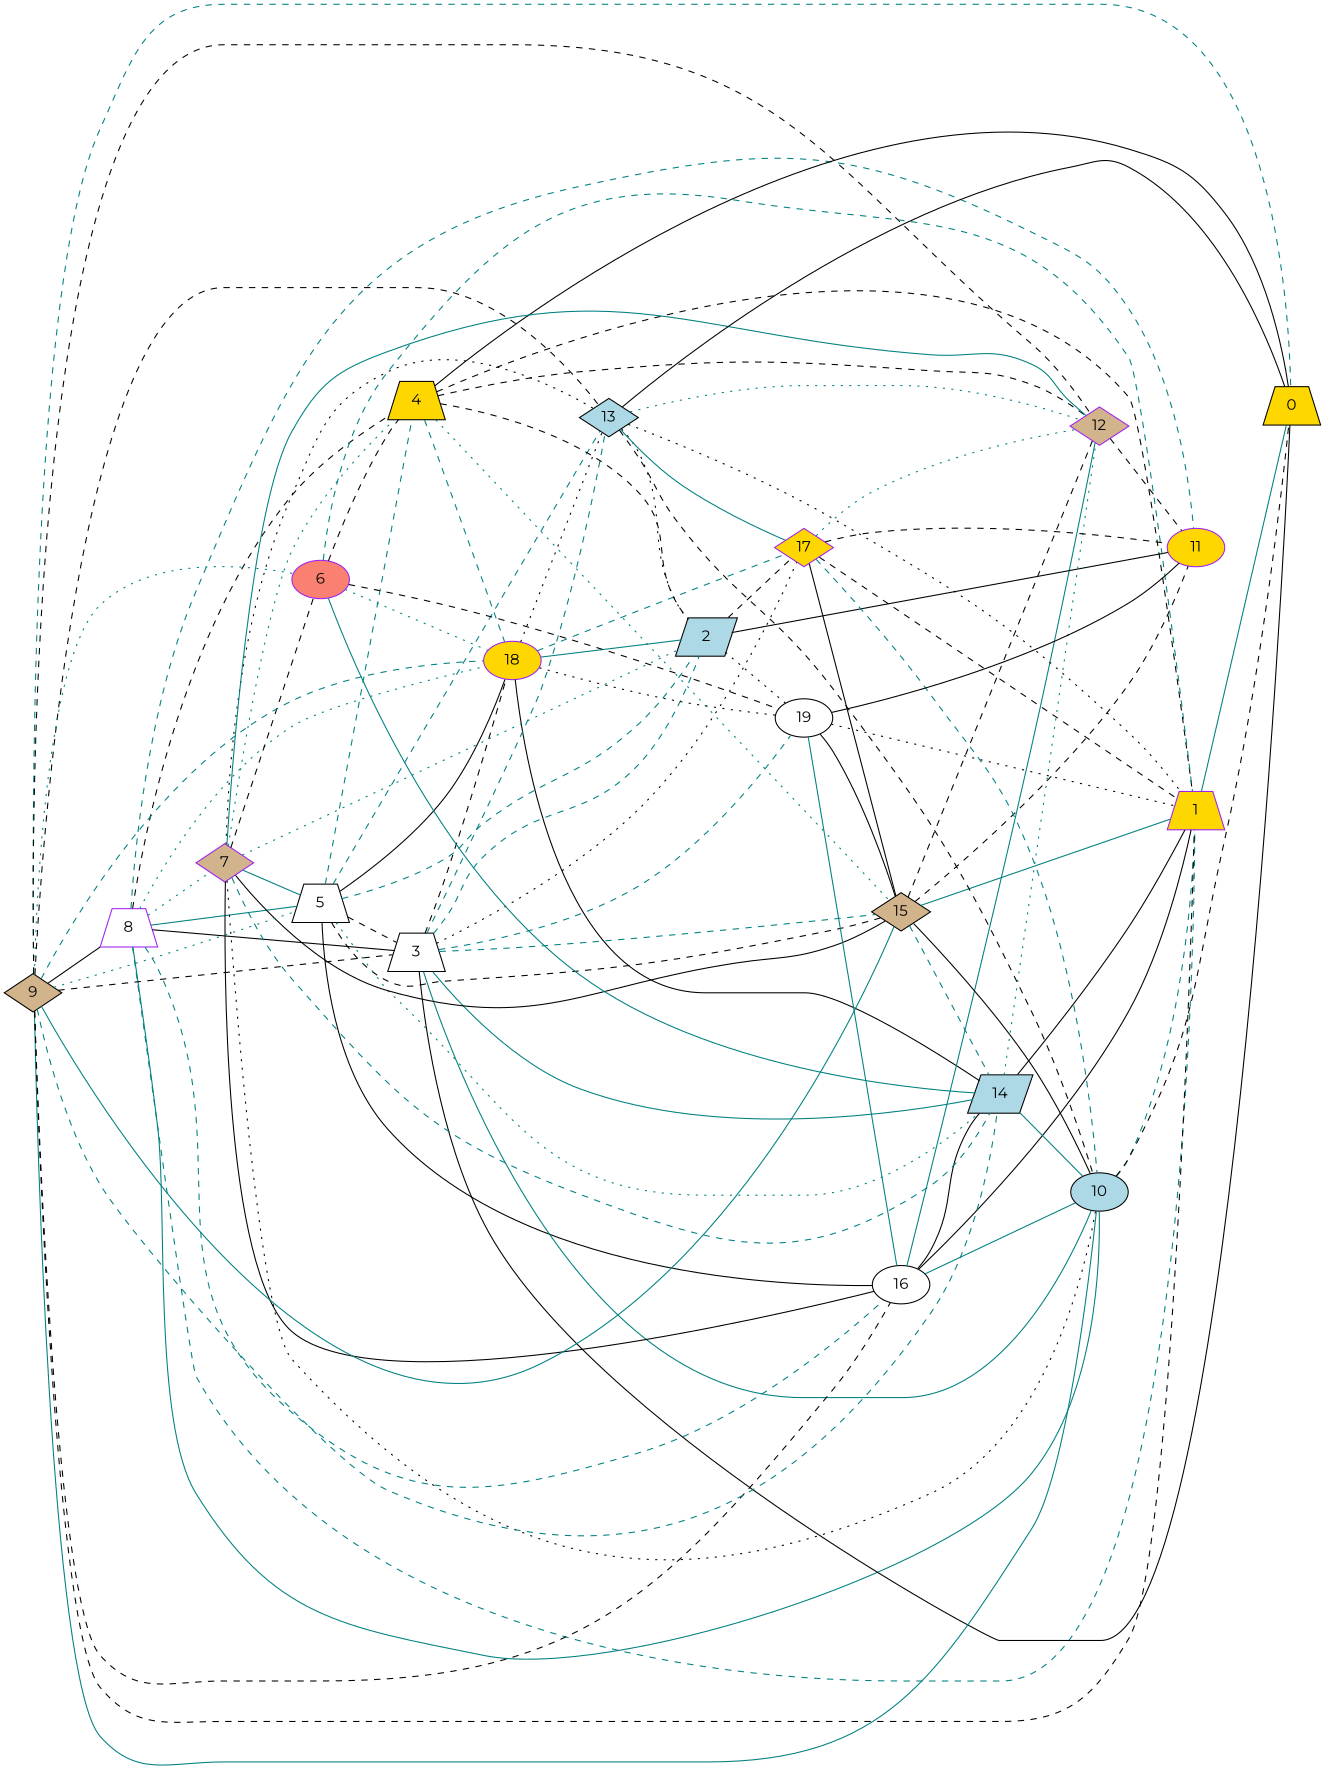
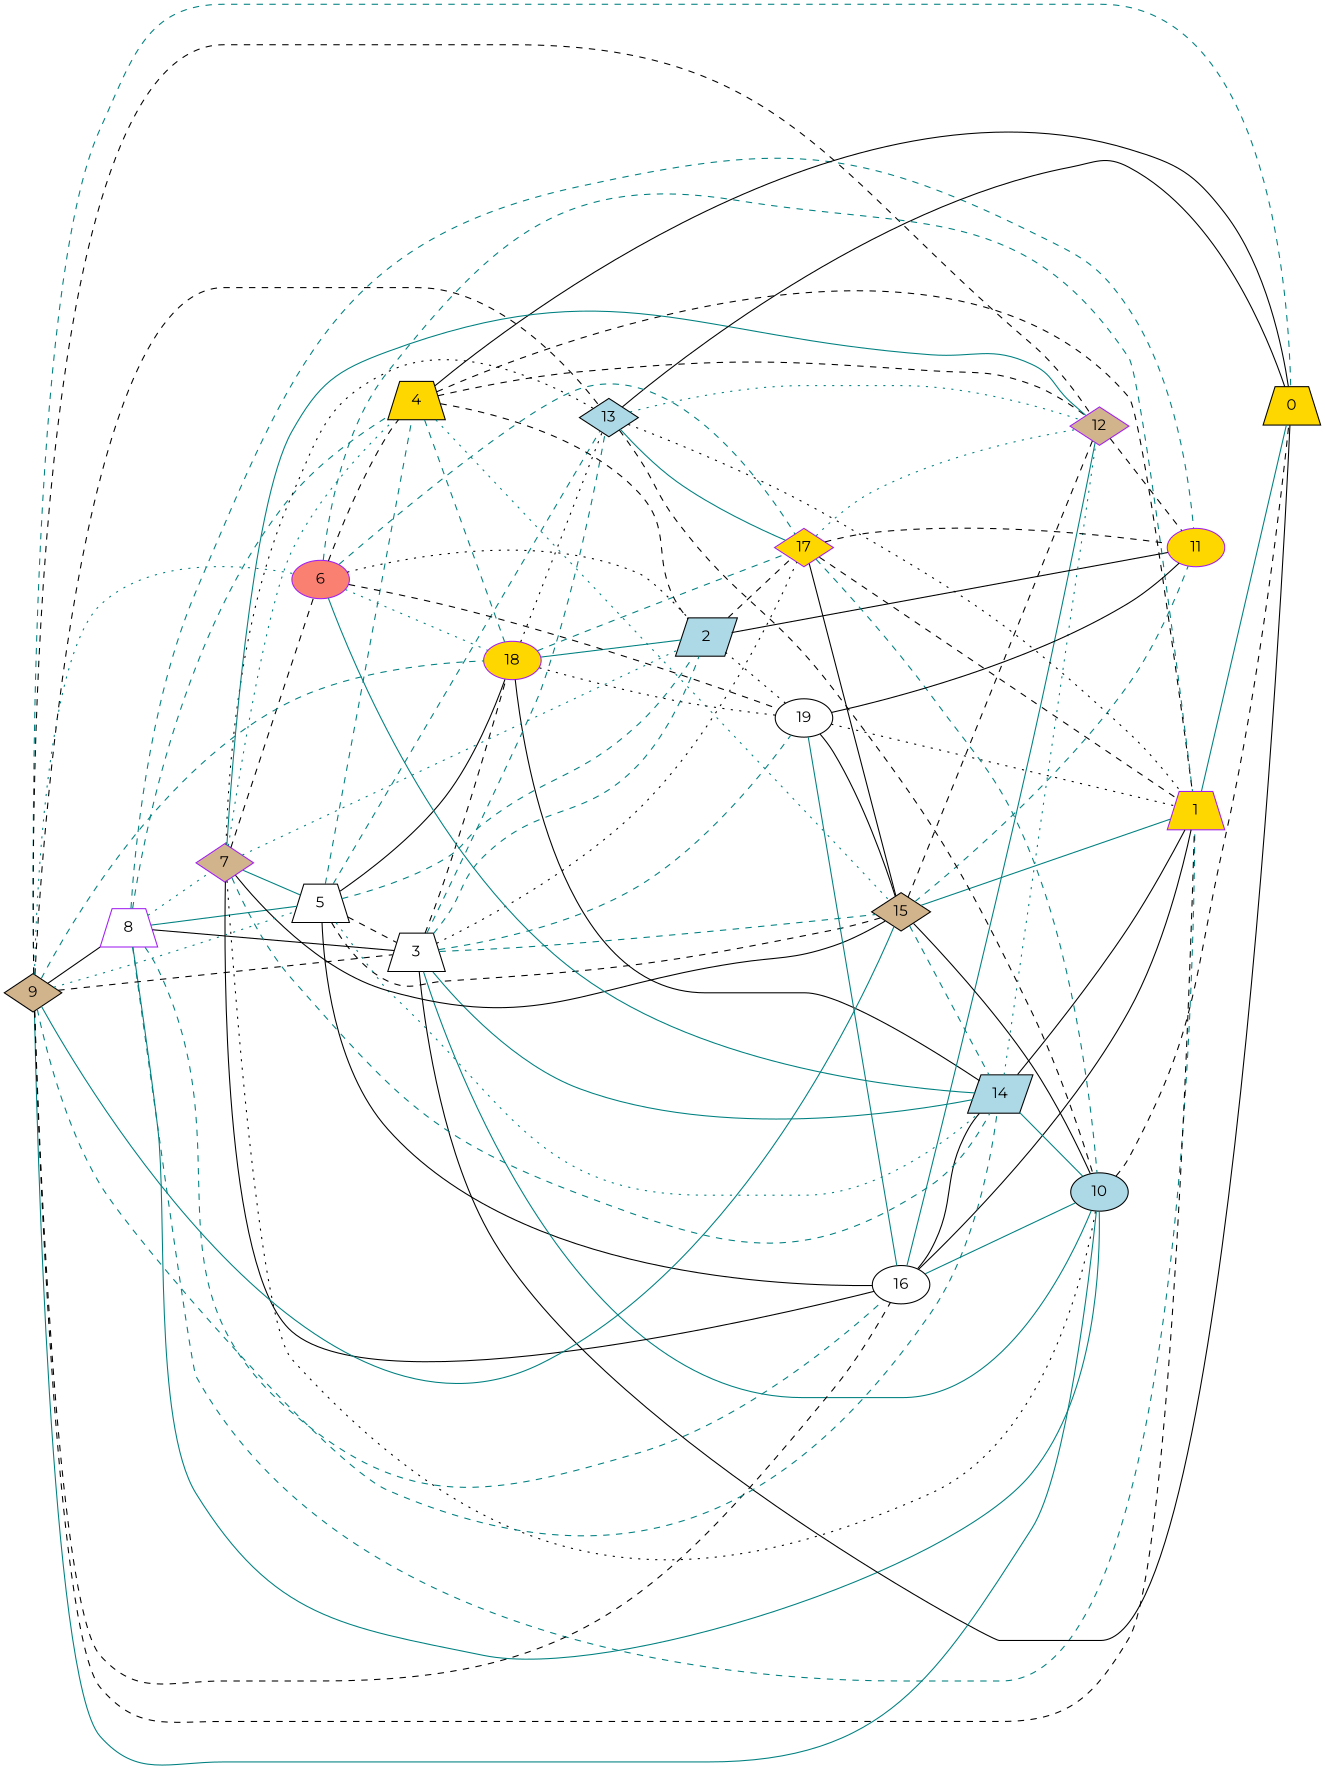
none -> (557, 399)
(654, 498) -> (518, 550)
(210, 634) -> (210, 634)
(277, 737) -> none
(1074, 752) -> (1074, 752)
(1175, 1008) -> none
